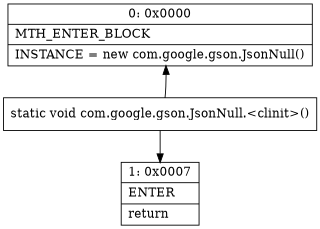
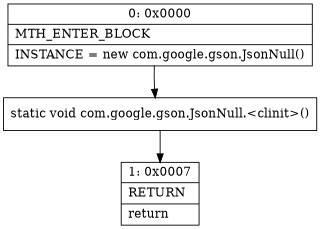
(166, 86) -> (154, 77)
(152, 193) -> (157, 193)
